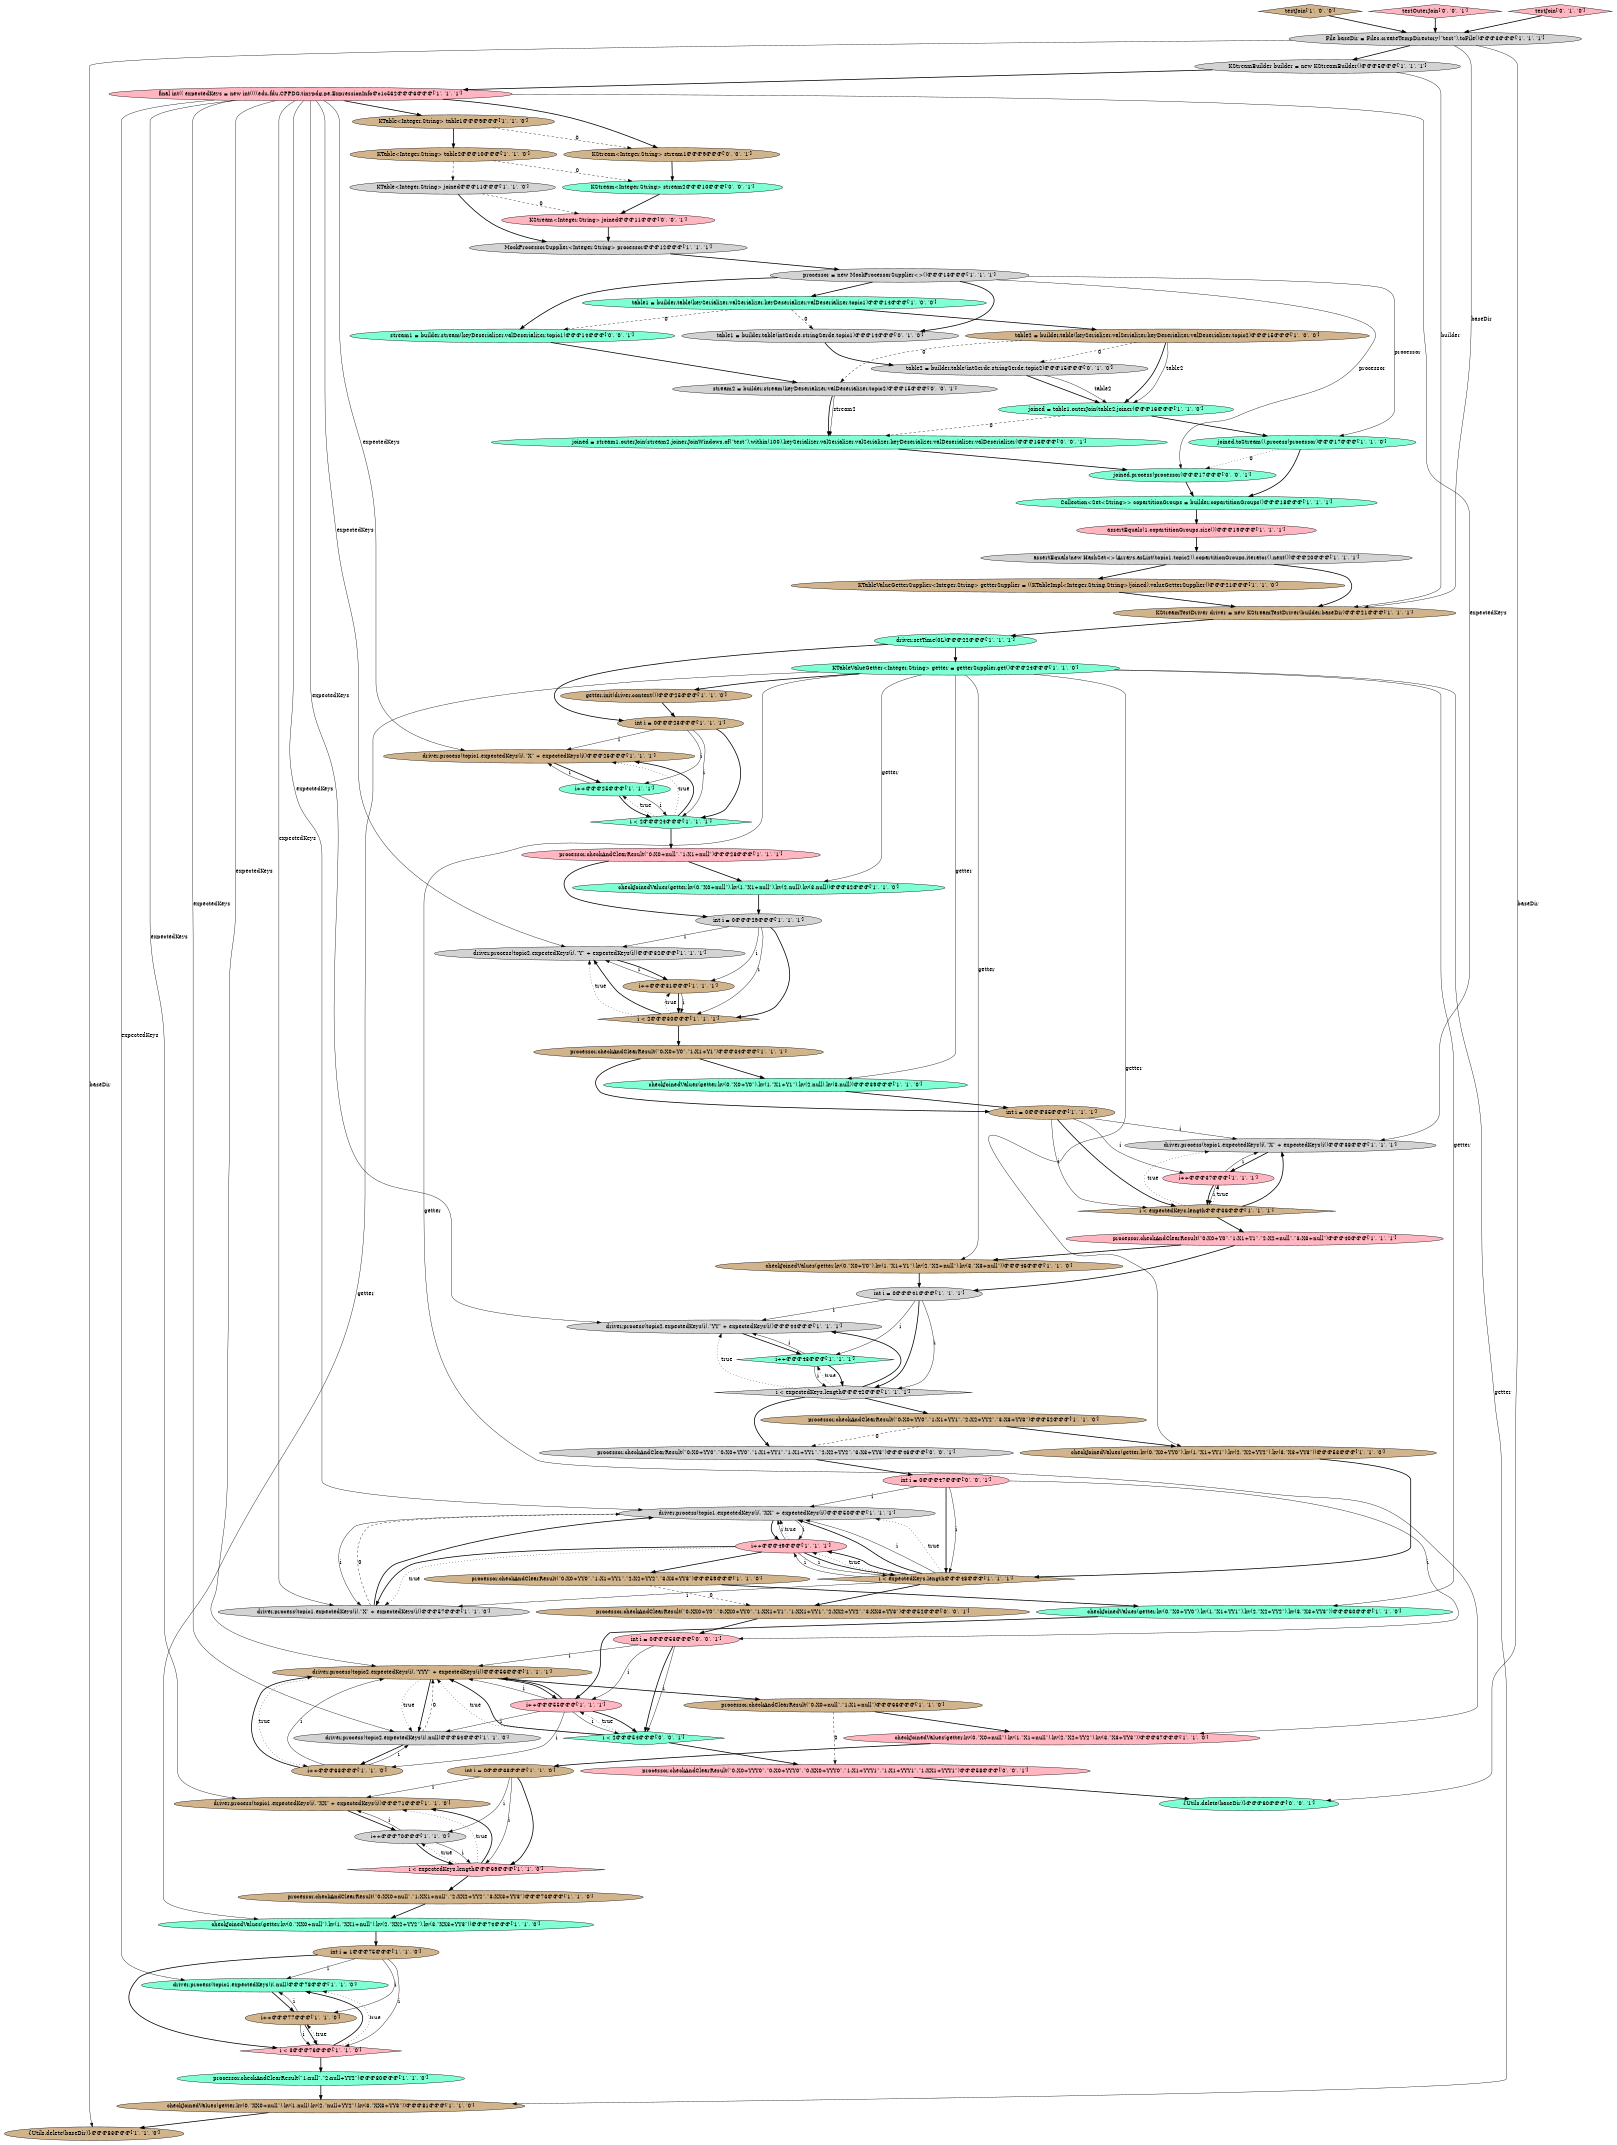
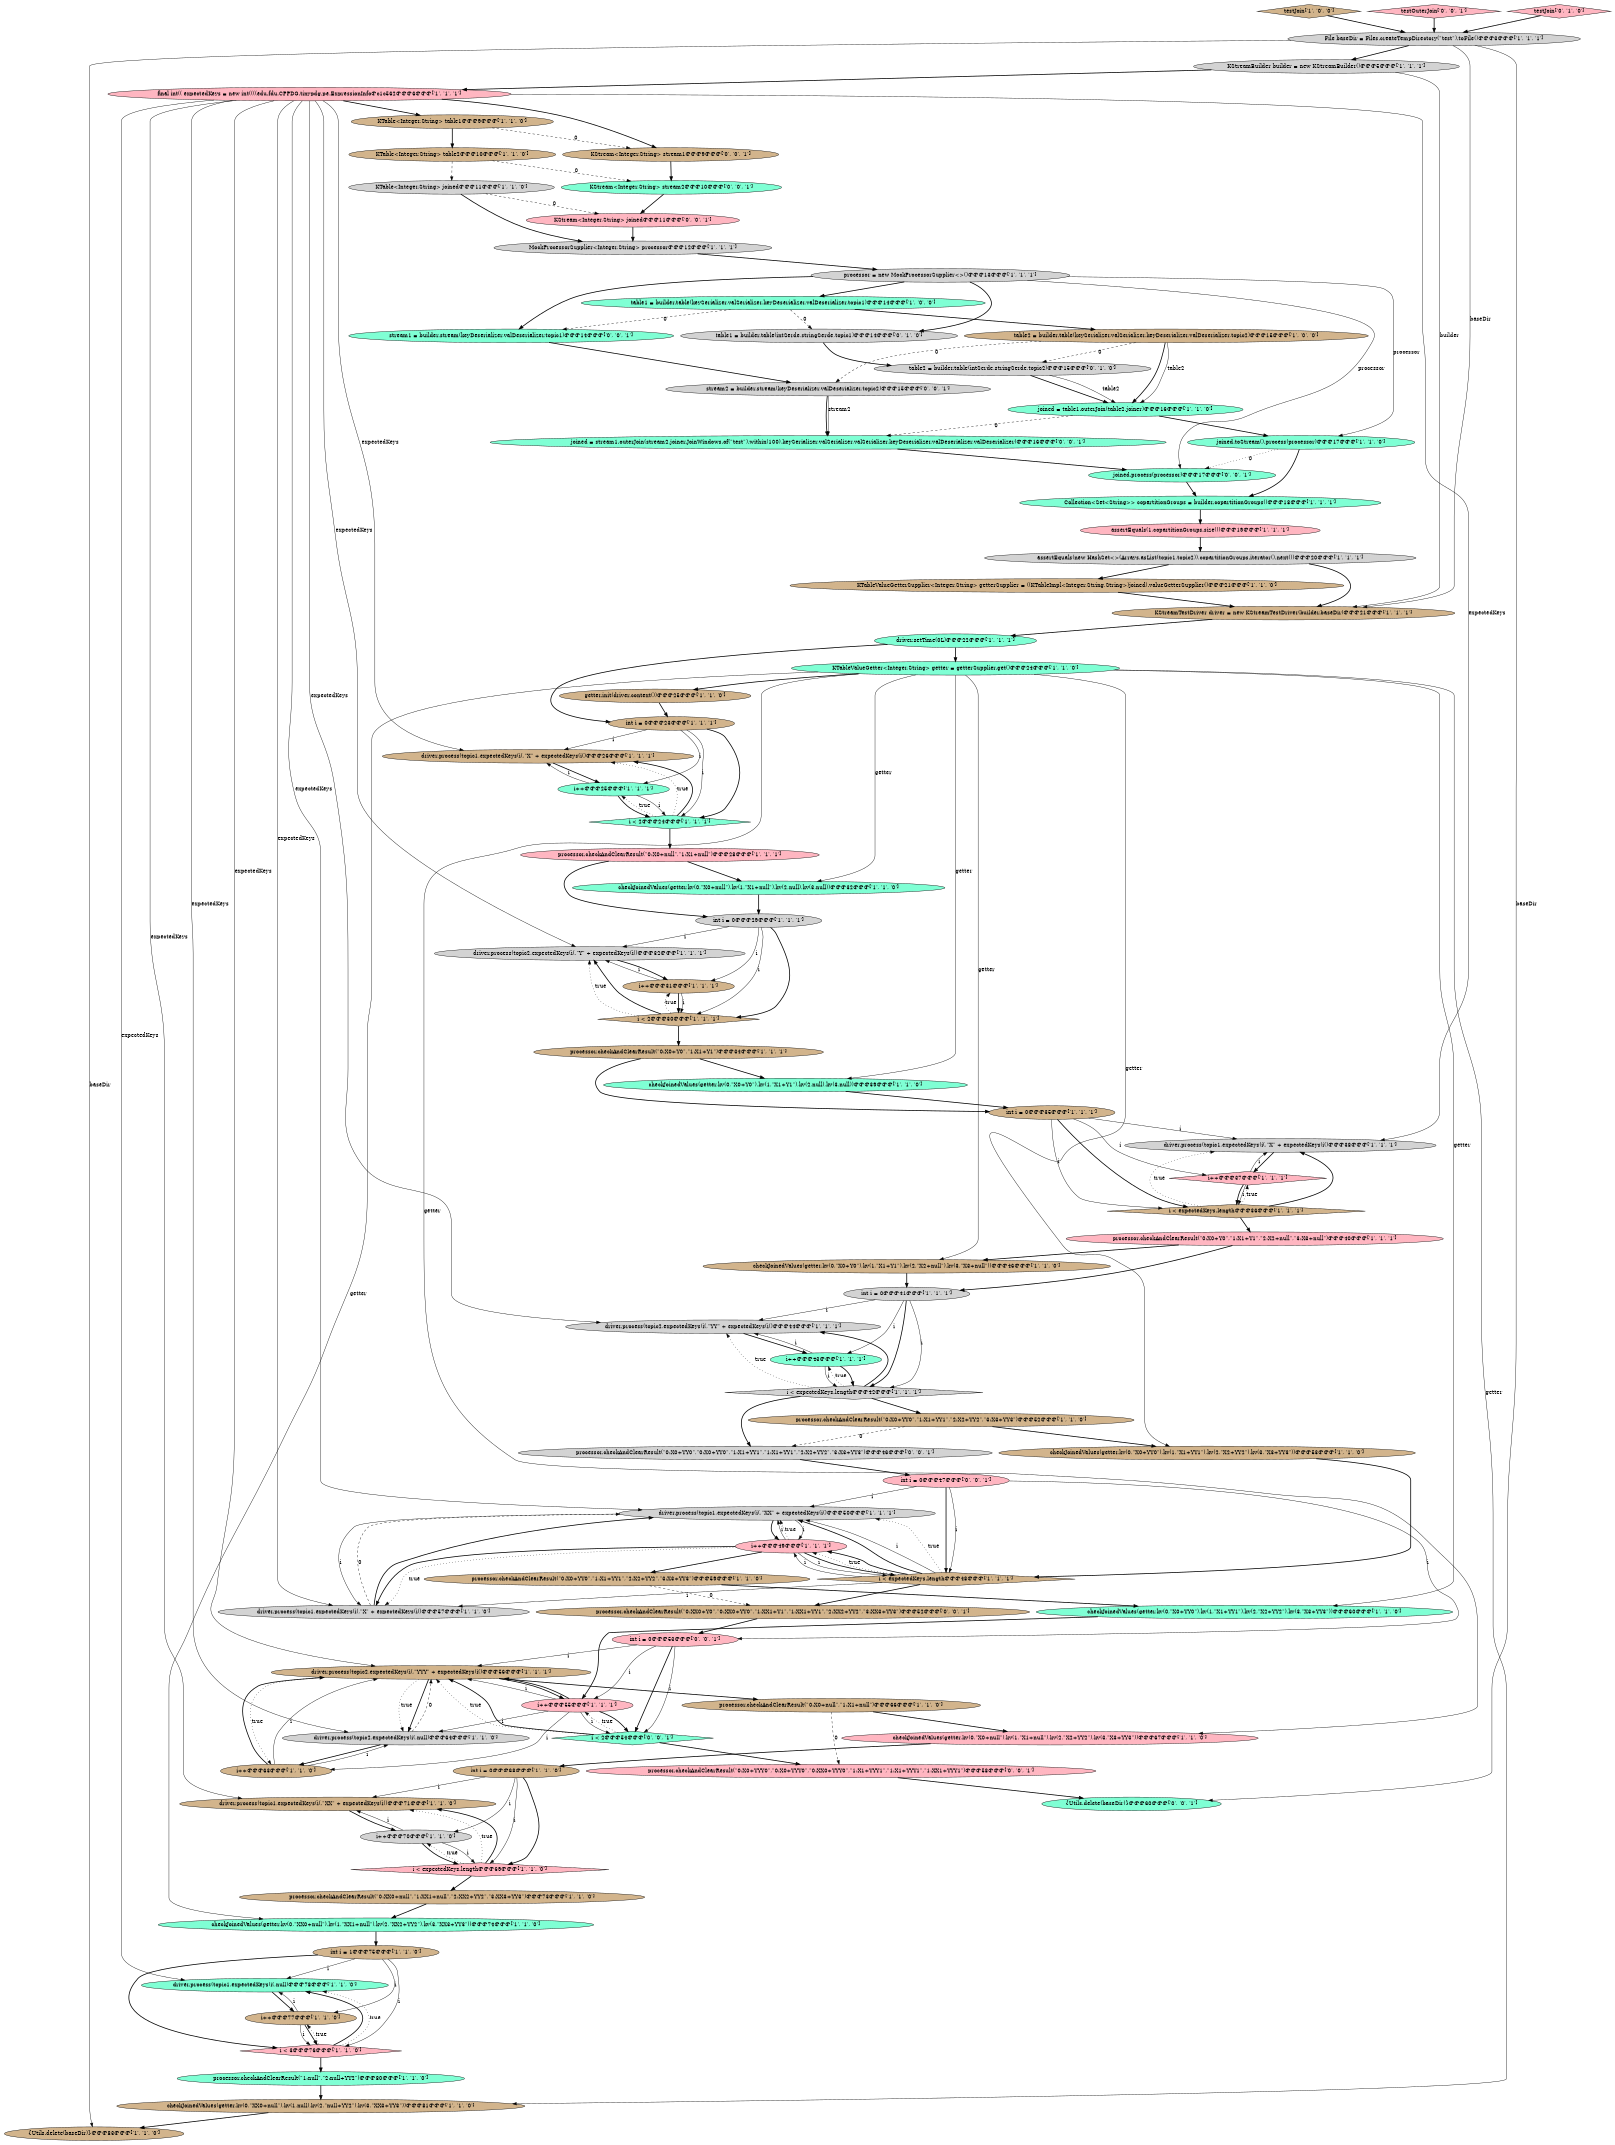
(1218, 1178) -> (1248, 1178)
(815, 1360) -> (826, 1360)
